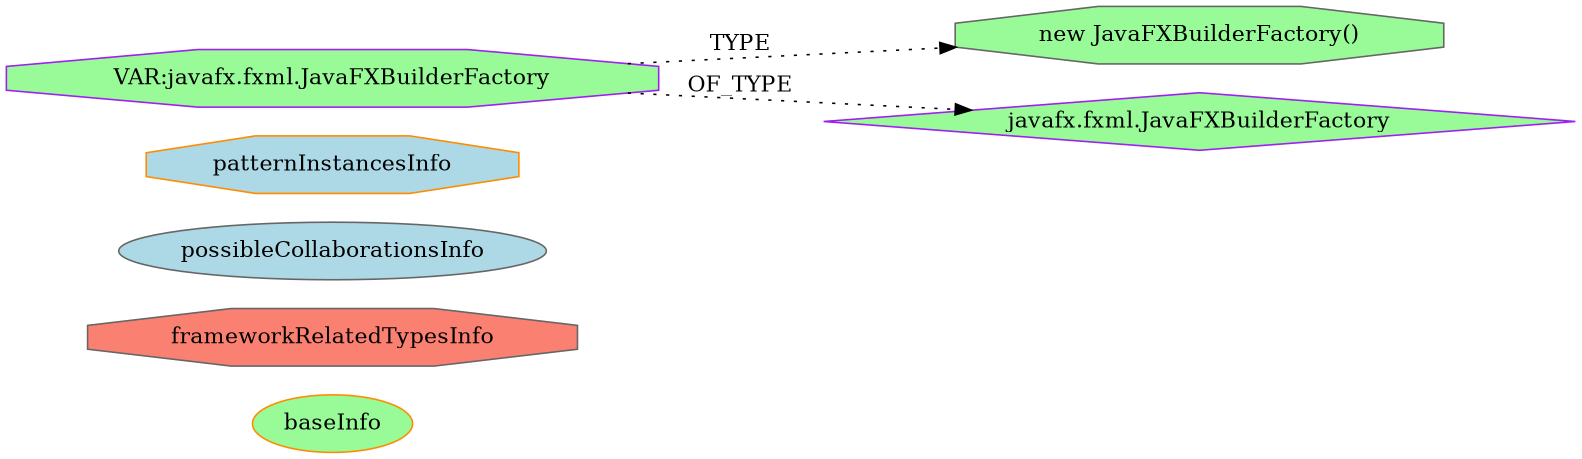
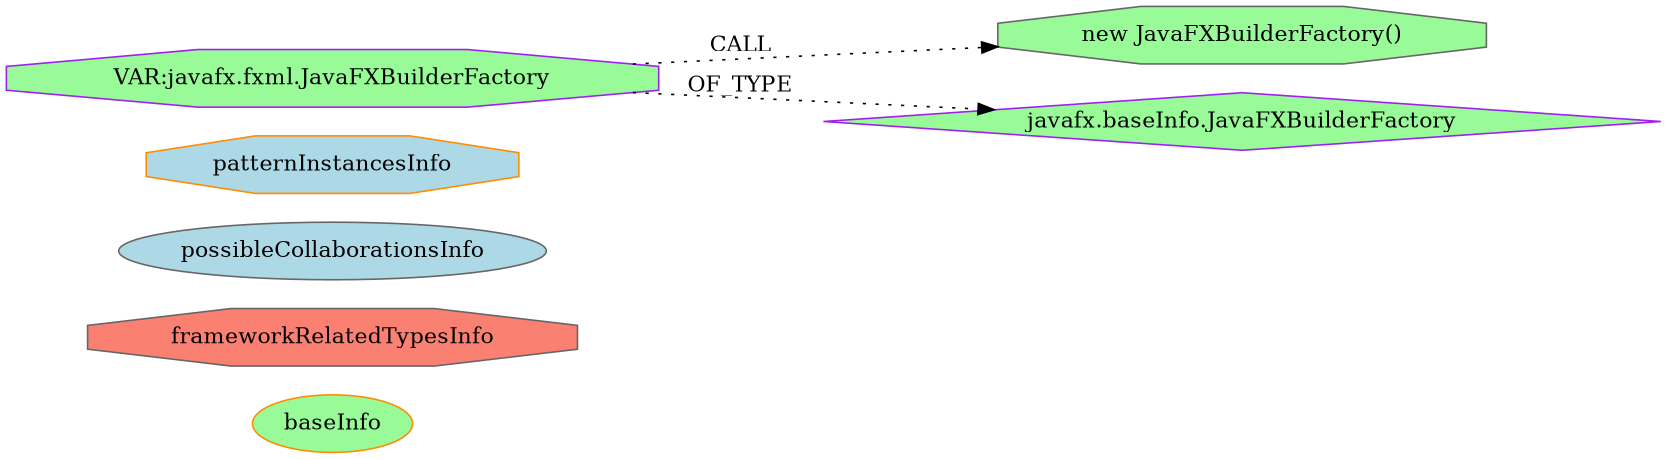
(741, 44) -> (741, 46)
(1199, 121) -> (1242, 121)
